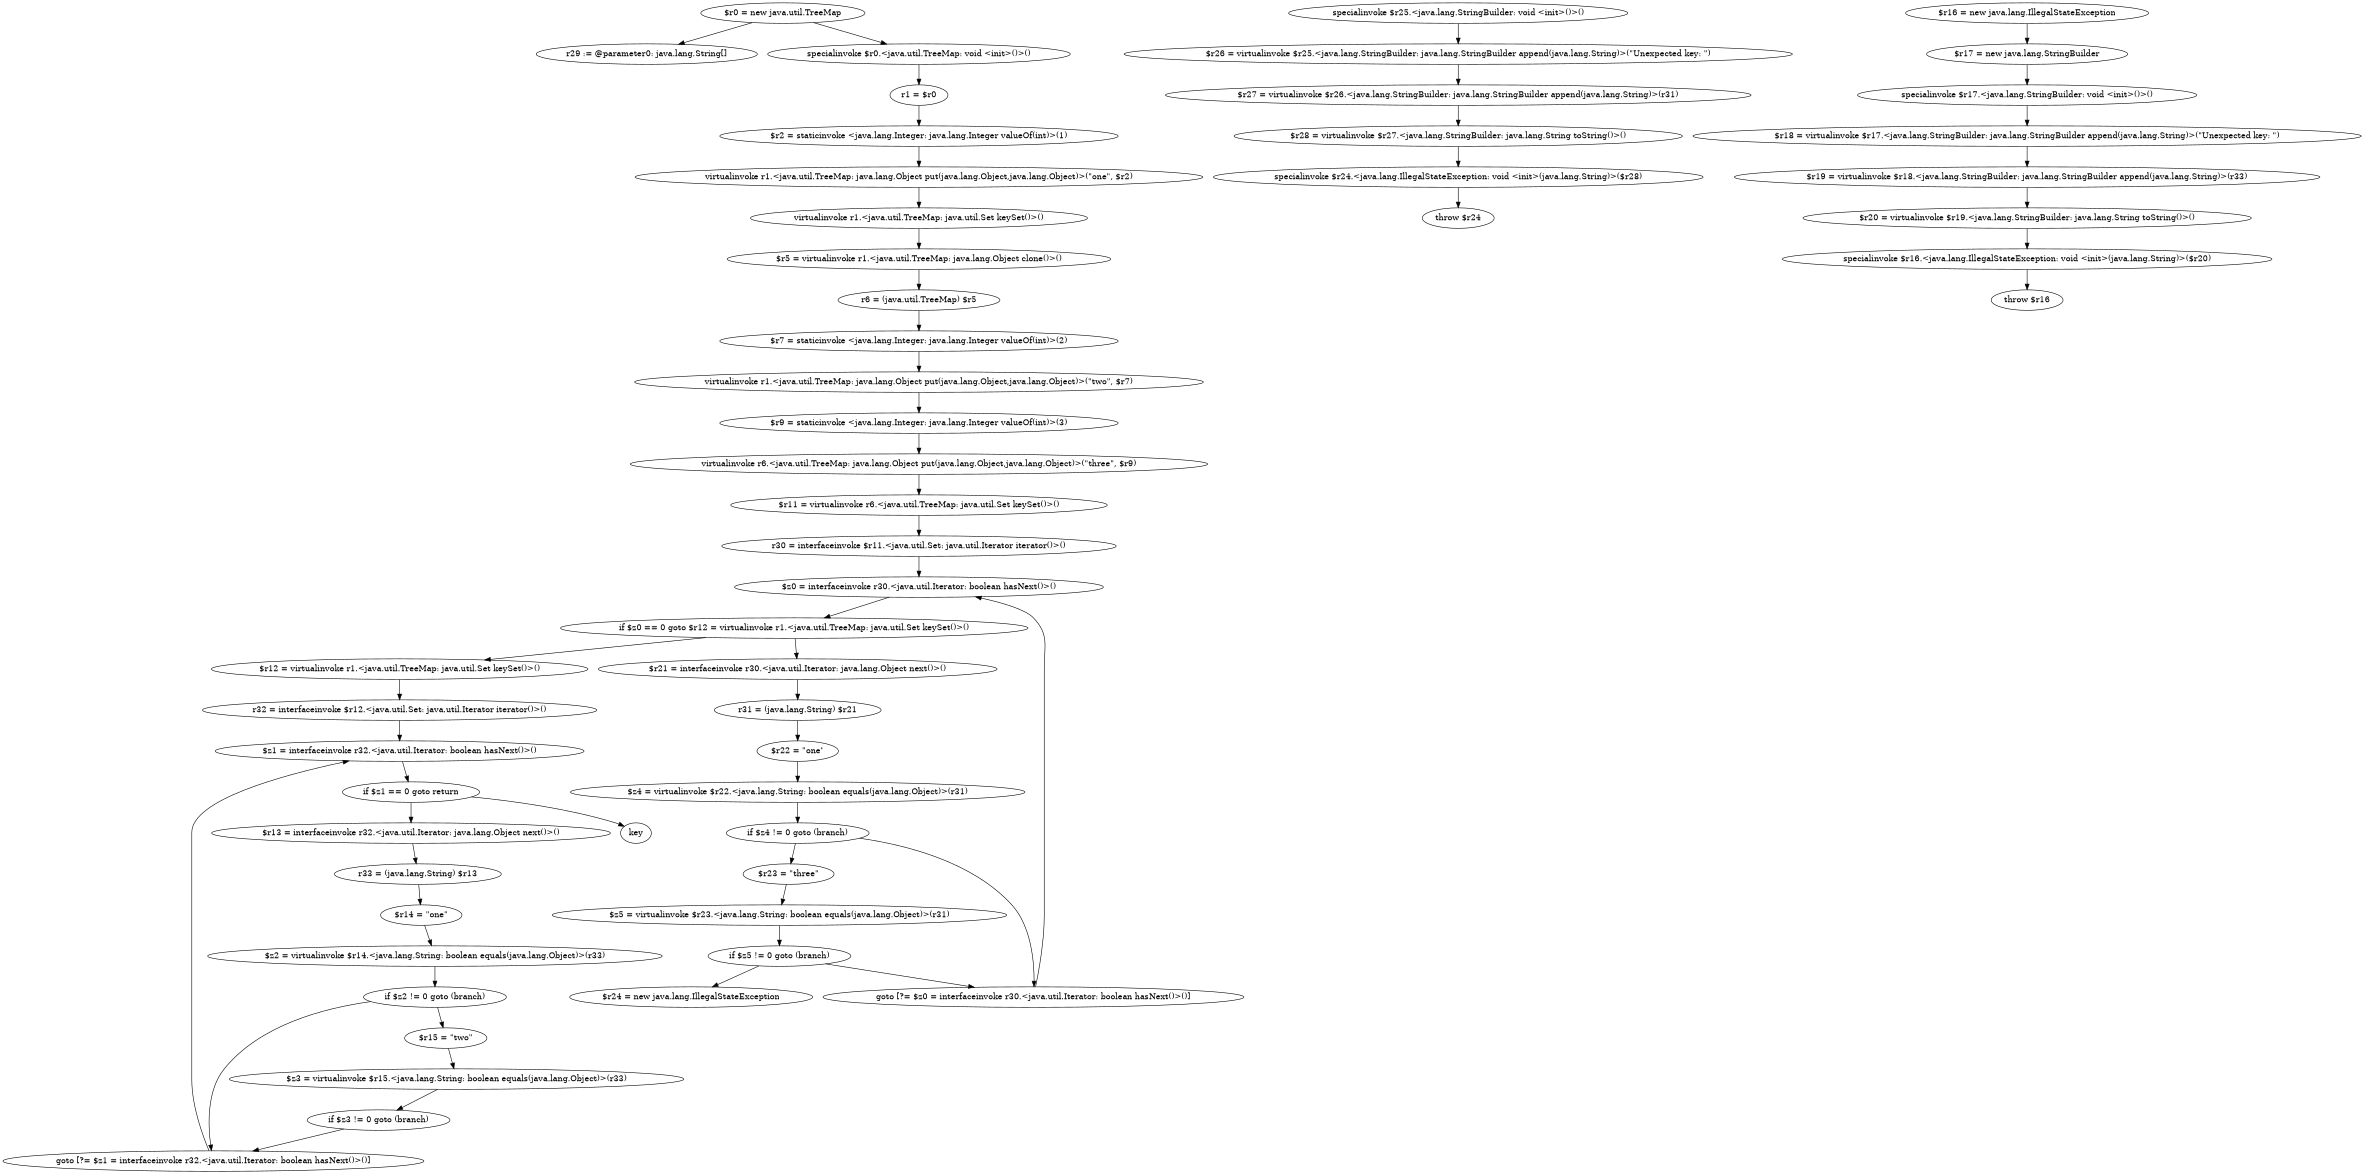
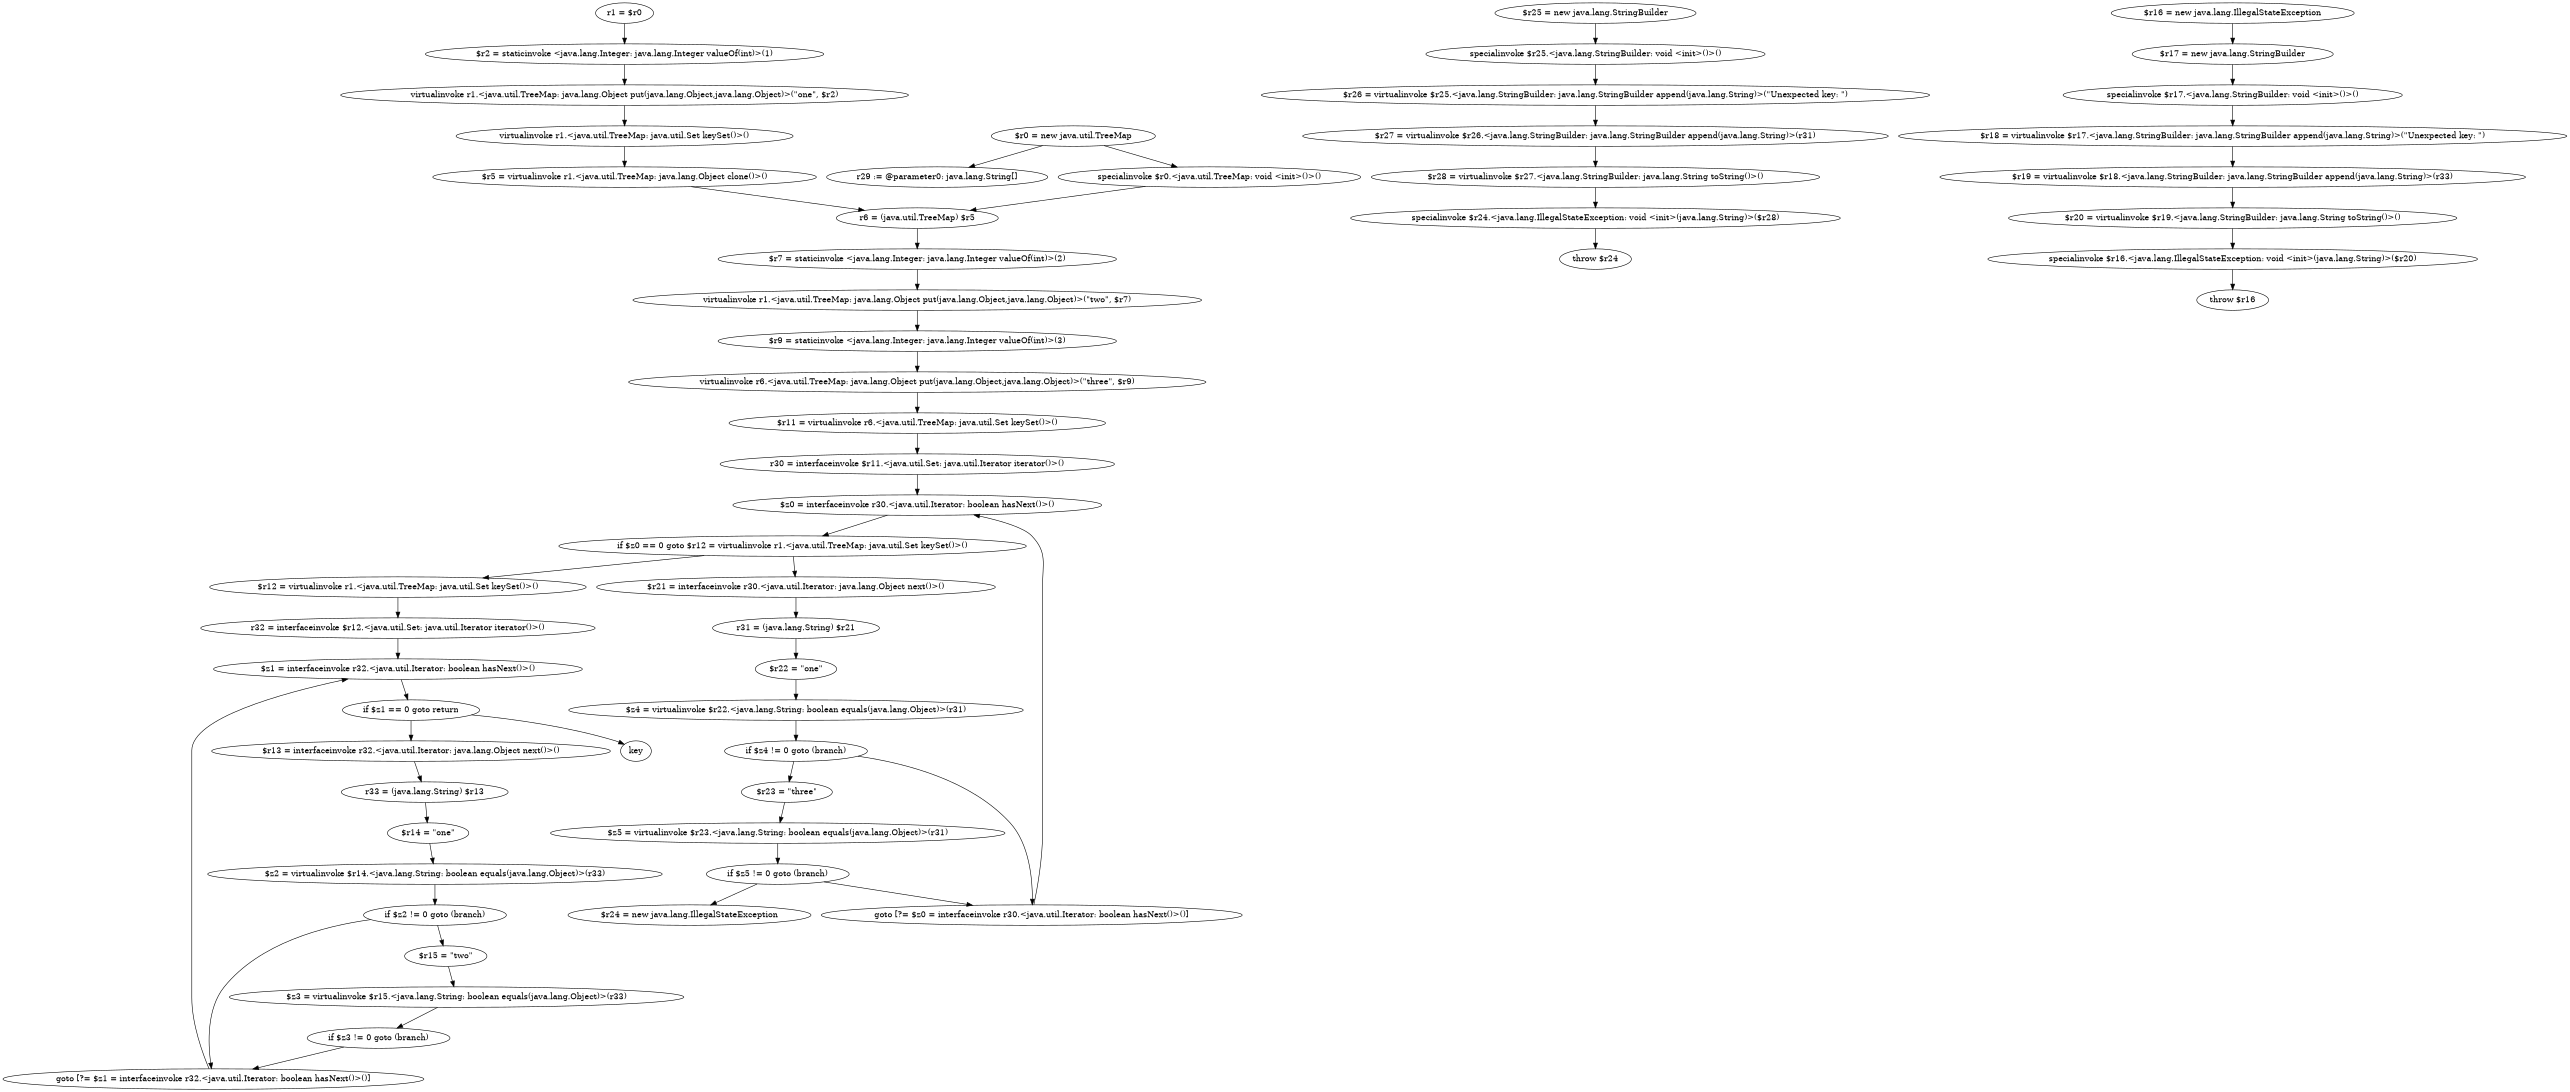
none -> (1595, 13)
(919, 72) -> (1061, 198)
